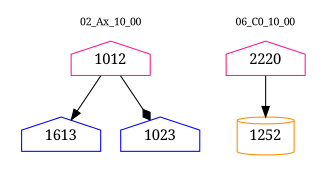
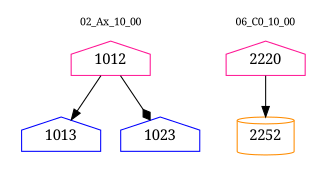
(61, 136) -> (61, 136)
(266, 136) -> (266, 136)
